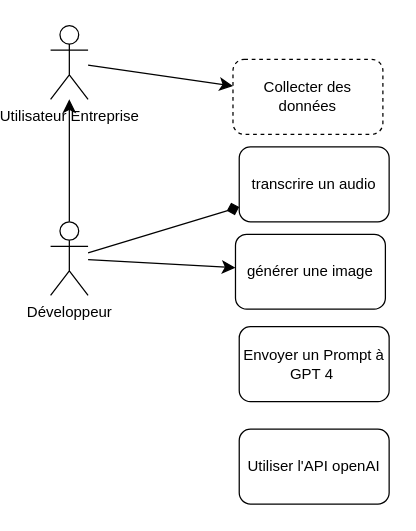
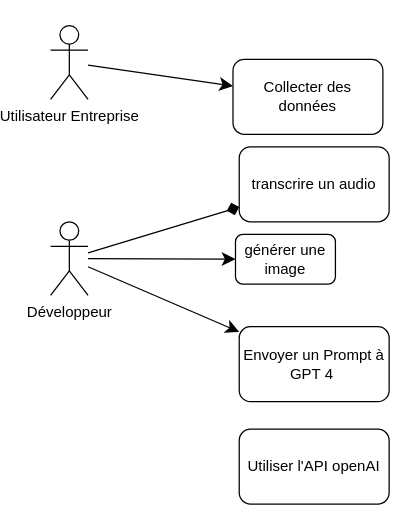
(308, 97) -> (308, 97)
(69, 165) -> (161, 298)
(311, 272) -> (286, 259)
